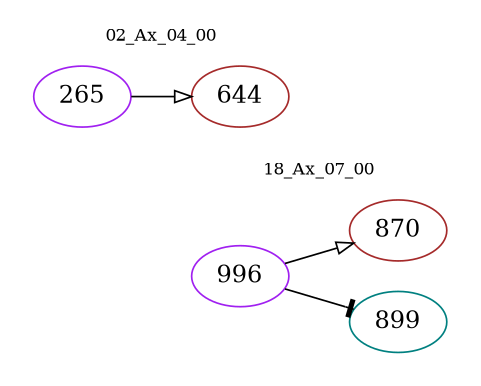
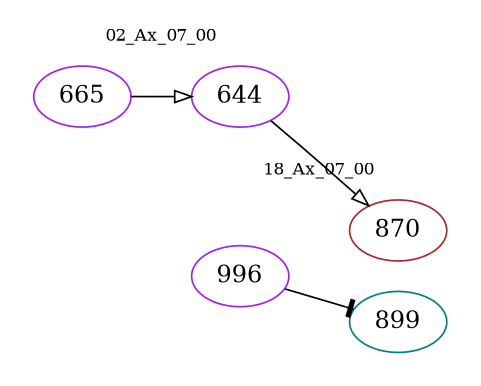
(161, 36) -> (161, 36)
(82, 97) -> (82, 97)
(240, 97) -> (240, 97)
(311, 256) -> (322, 164)
